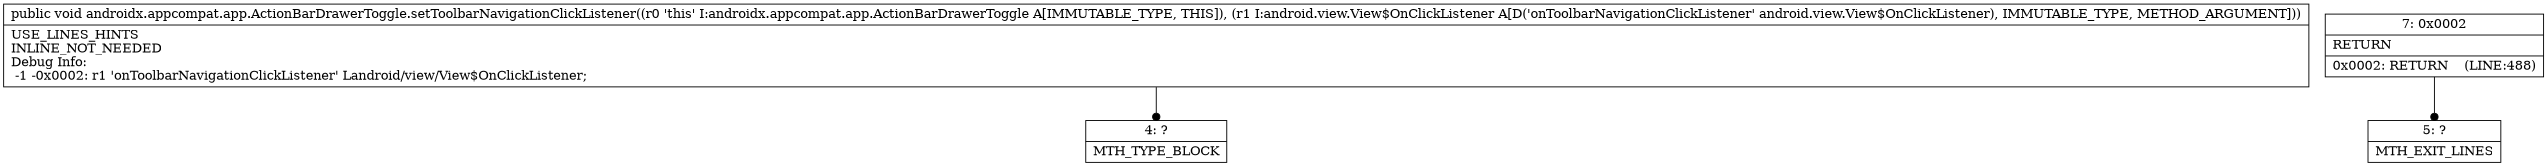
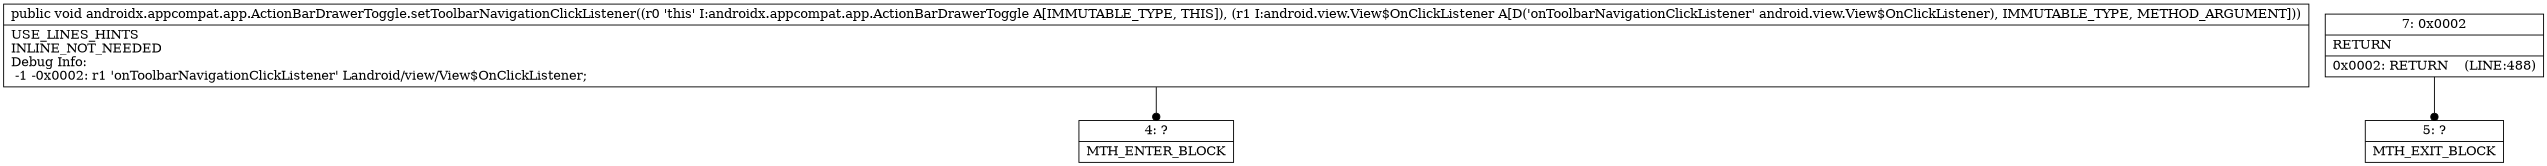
(1156, 151) -> (1156, 151)
(2434, 151) -> (2434, 151)
